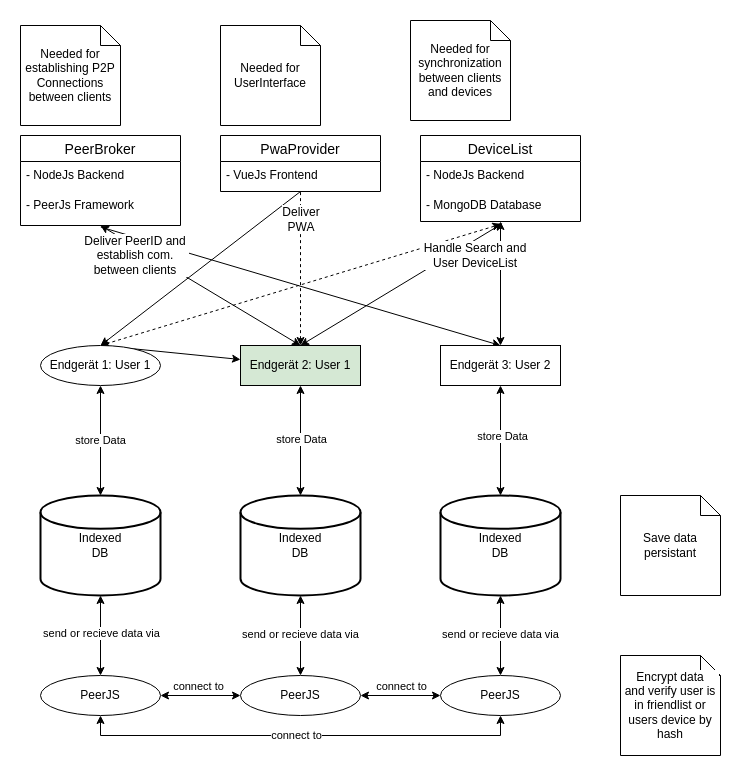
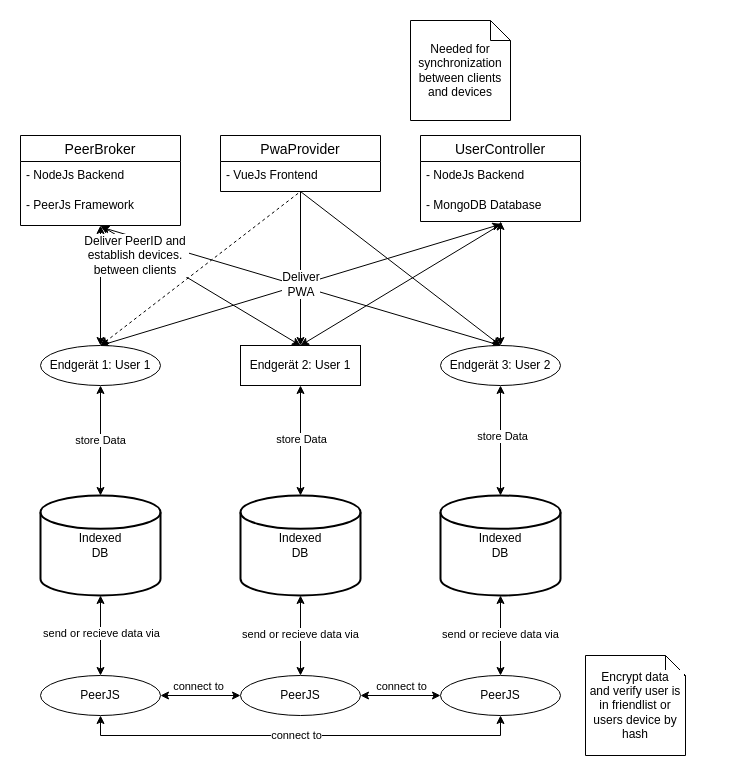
(71, 76) -> none
(271, 76) -> none
(500, 149) -> (500, 149)
(302, 220) -> (302, 285)
(103, 228) -> (178, 250)
(136, 256) -> (136, 256)
(448, 256) -> (448, 256)
(476, 256) -> none
(301, 266) -> (301, 266)
(202, 267) -> (202, 267)
none -> (399, 267)
(296, 286) -> (296, 286)
(185, 354) -> (101, 307)
(301, 366) -> (301, 366)
(501, 366) -> (501, 366)
(671, 546) -> none
(671, 706) -> (636, 706)
